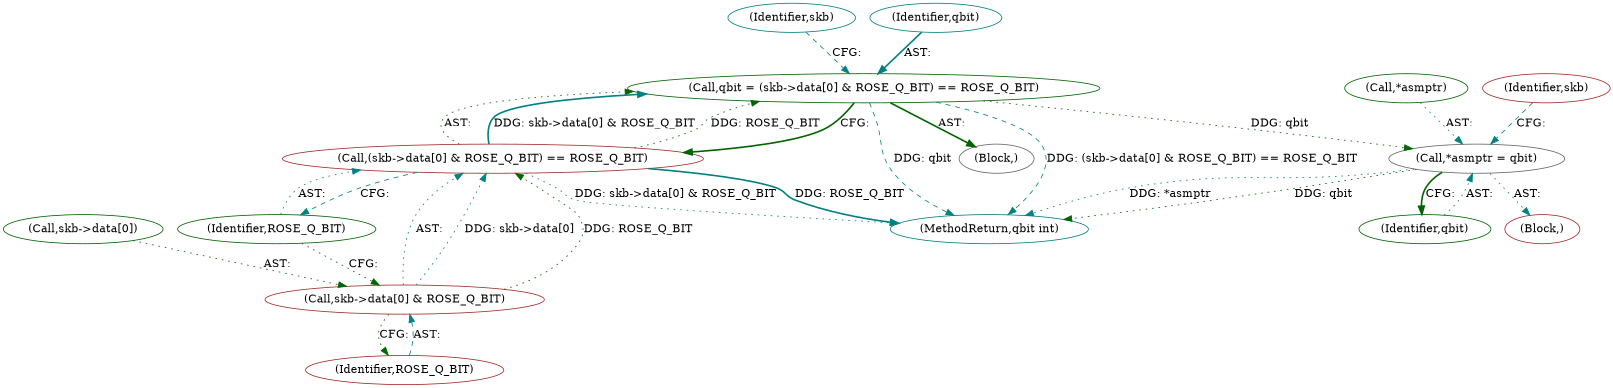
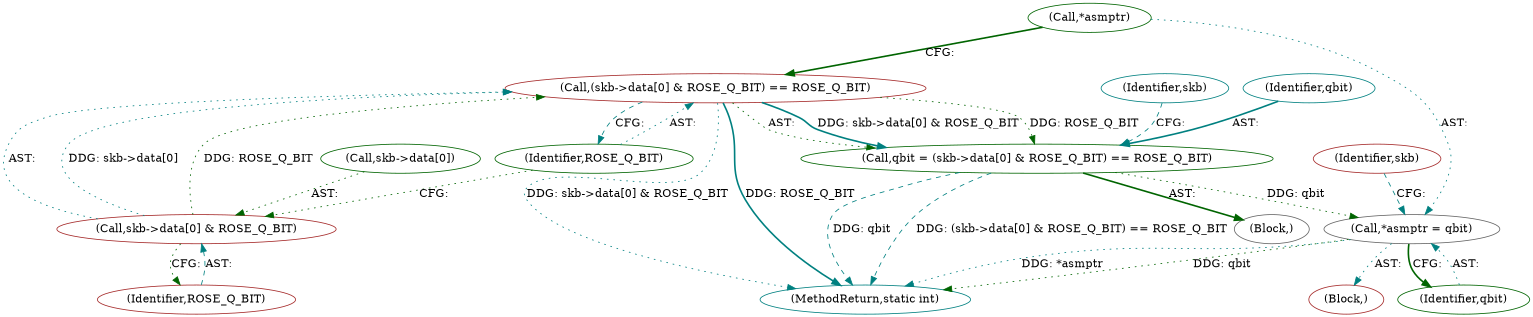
(779, 142) -> (918, 50)
(989, 229) -> (865, 300)
